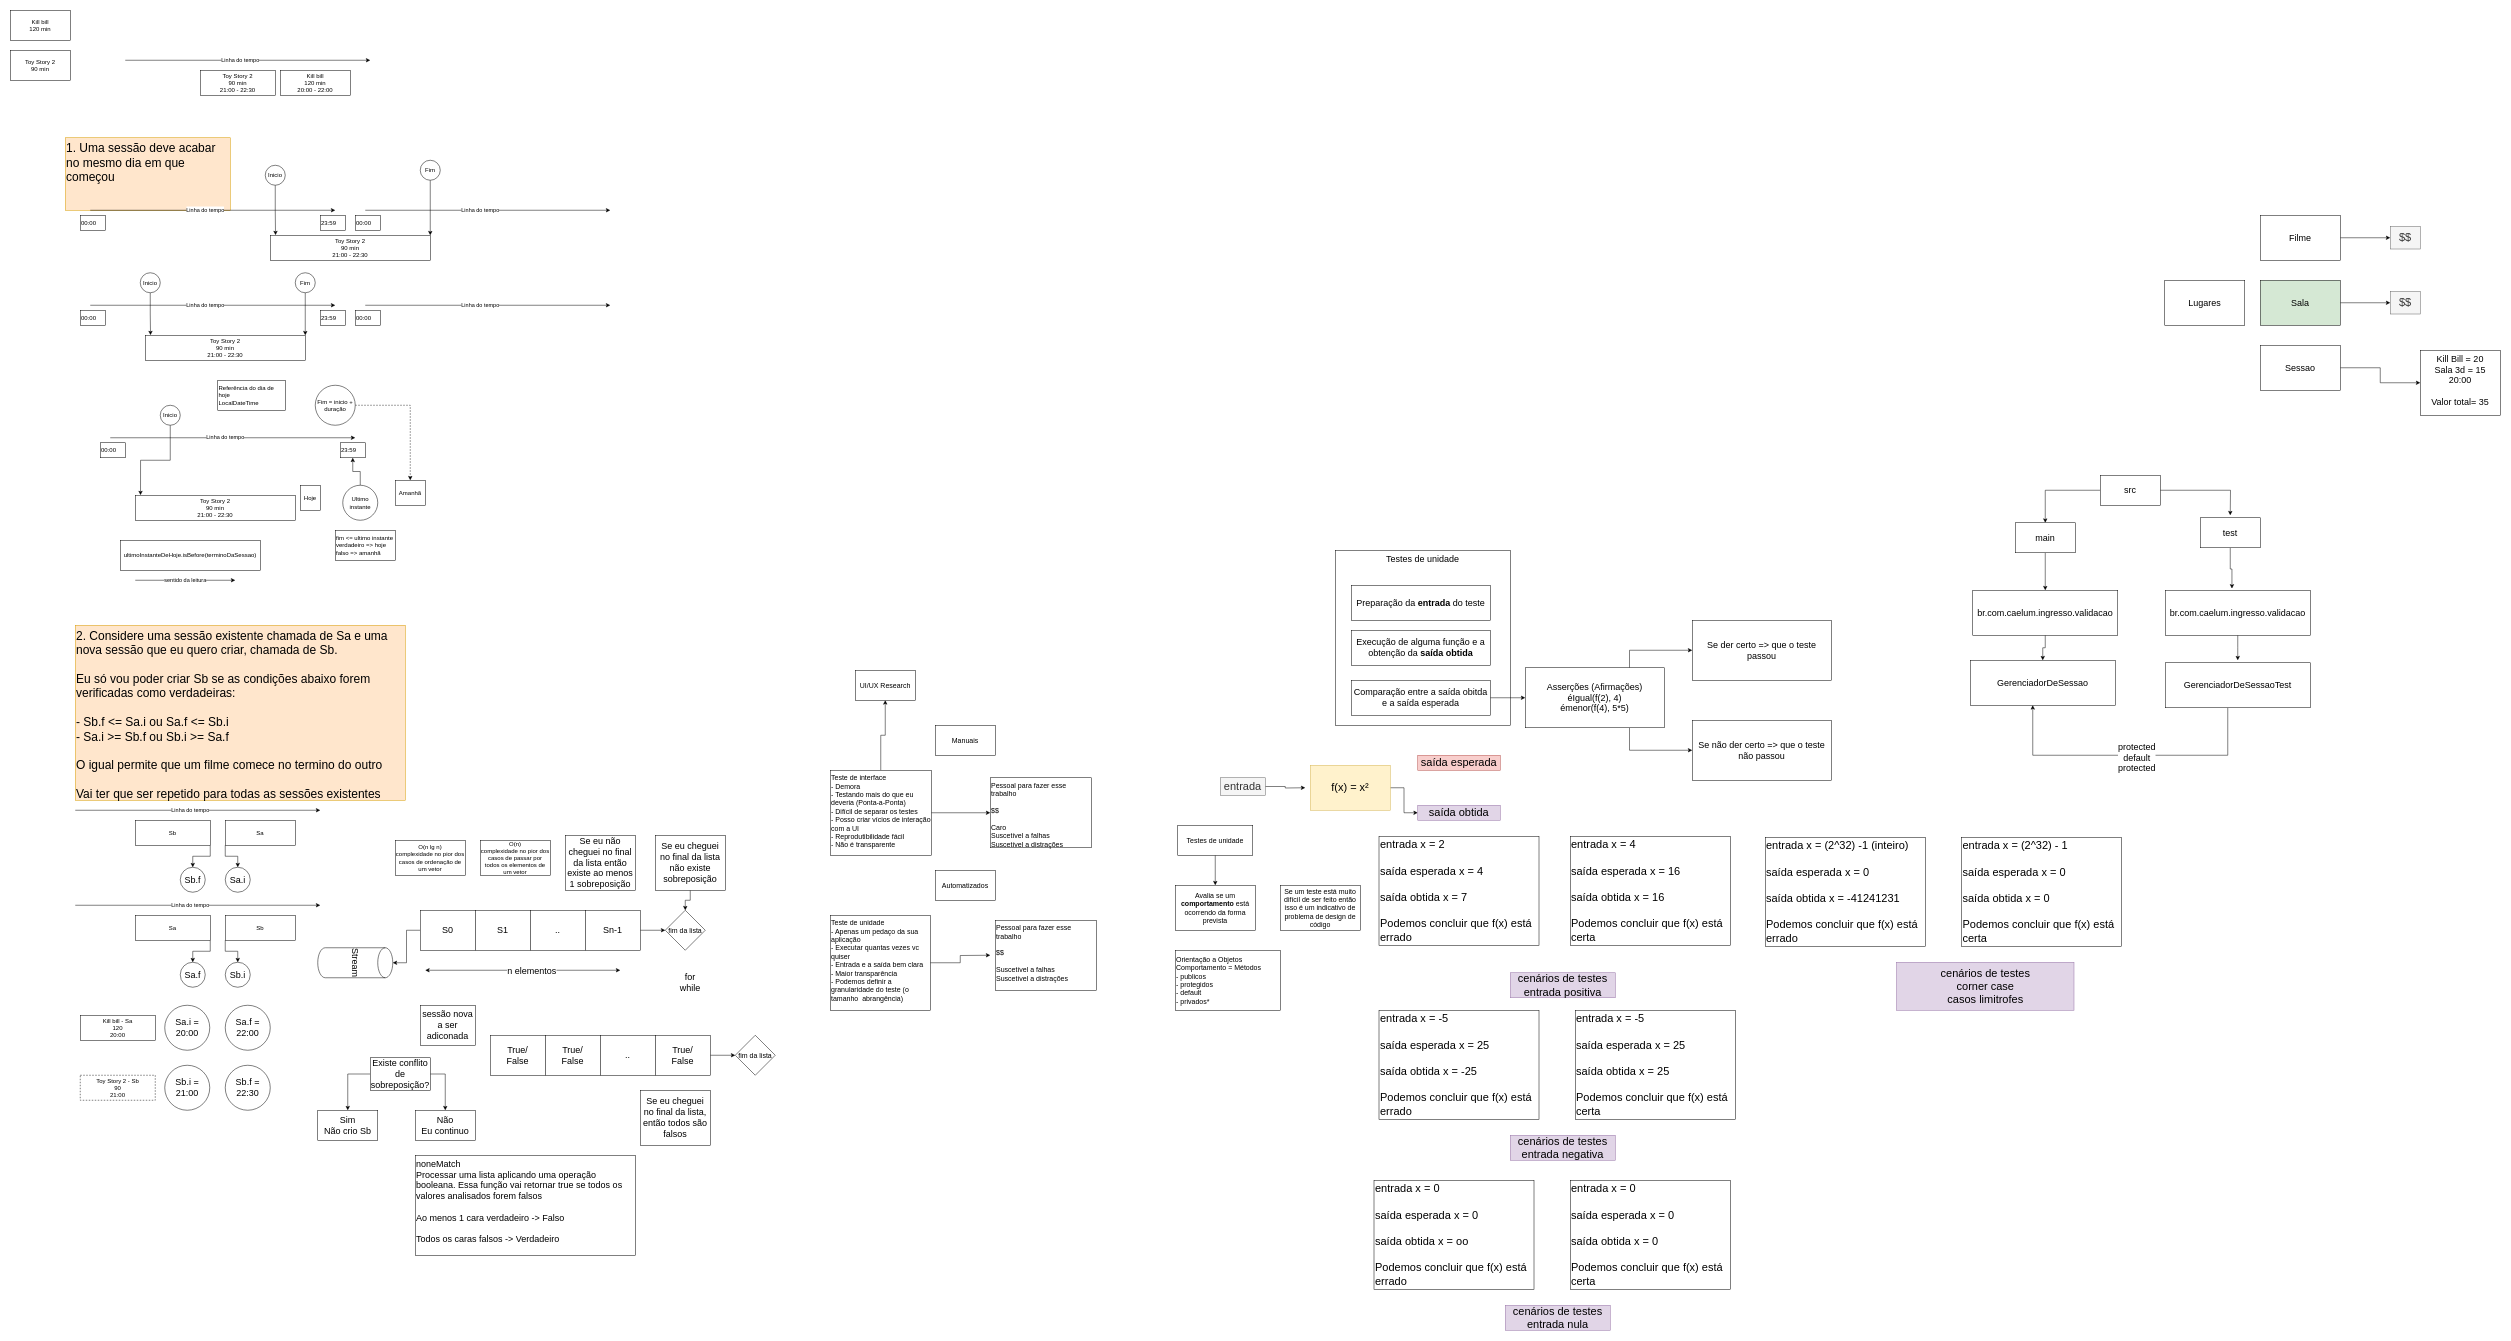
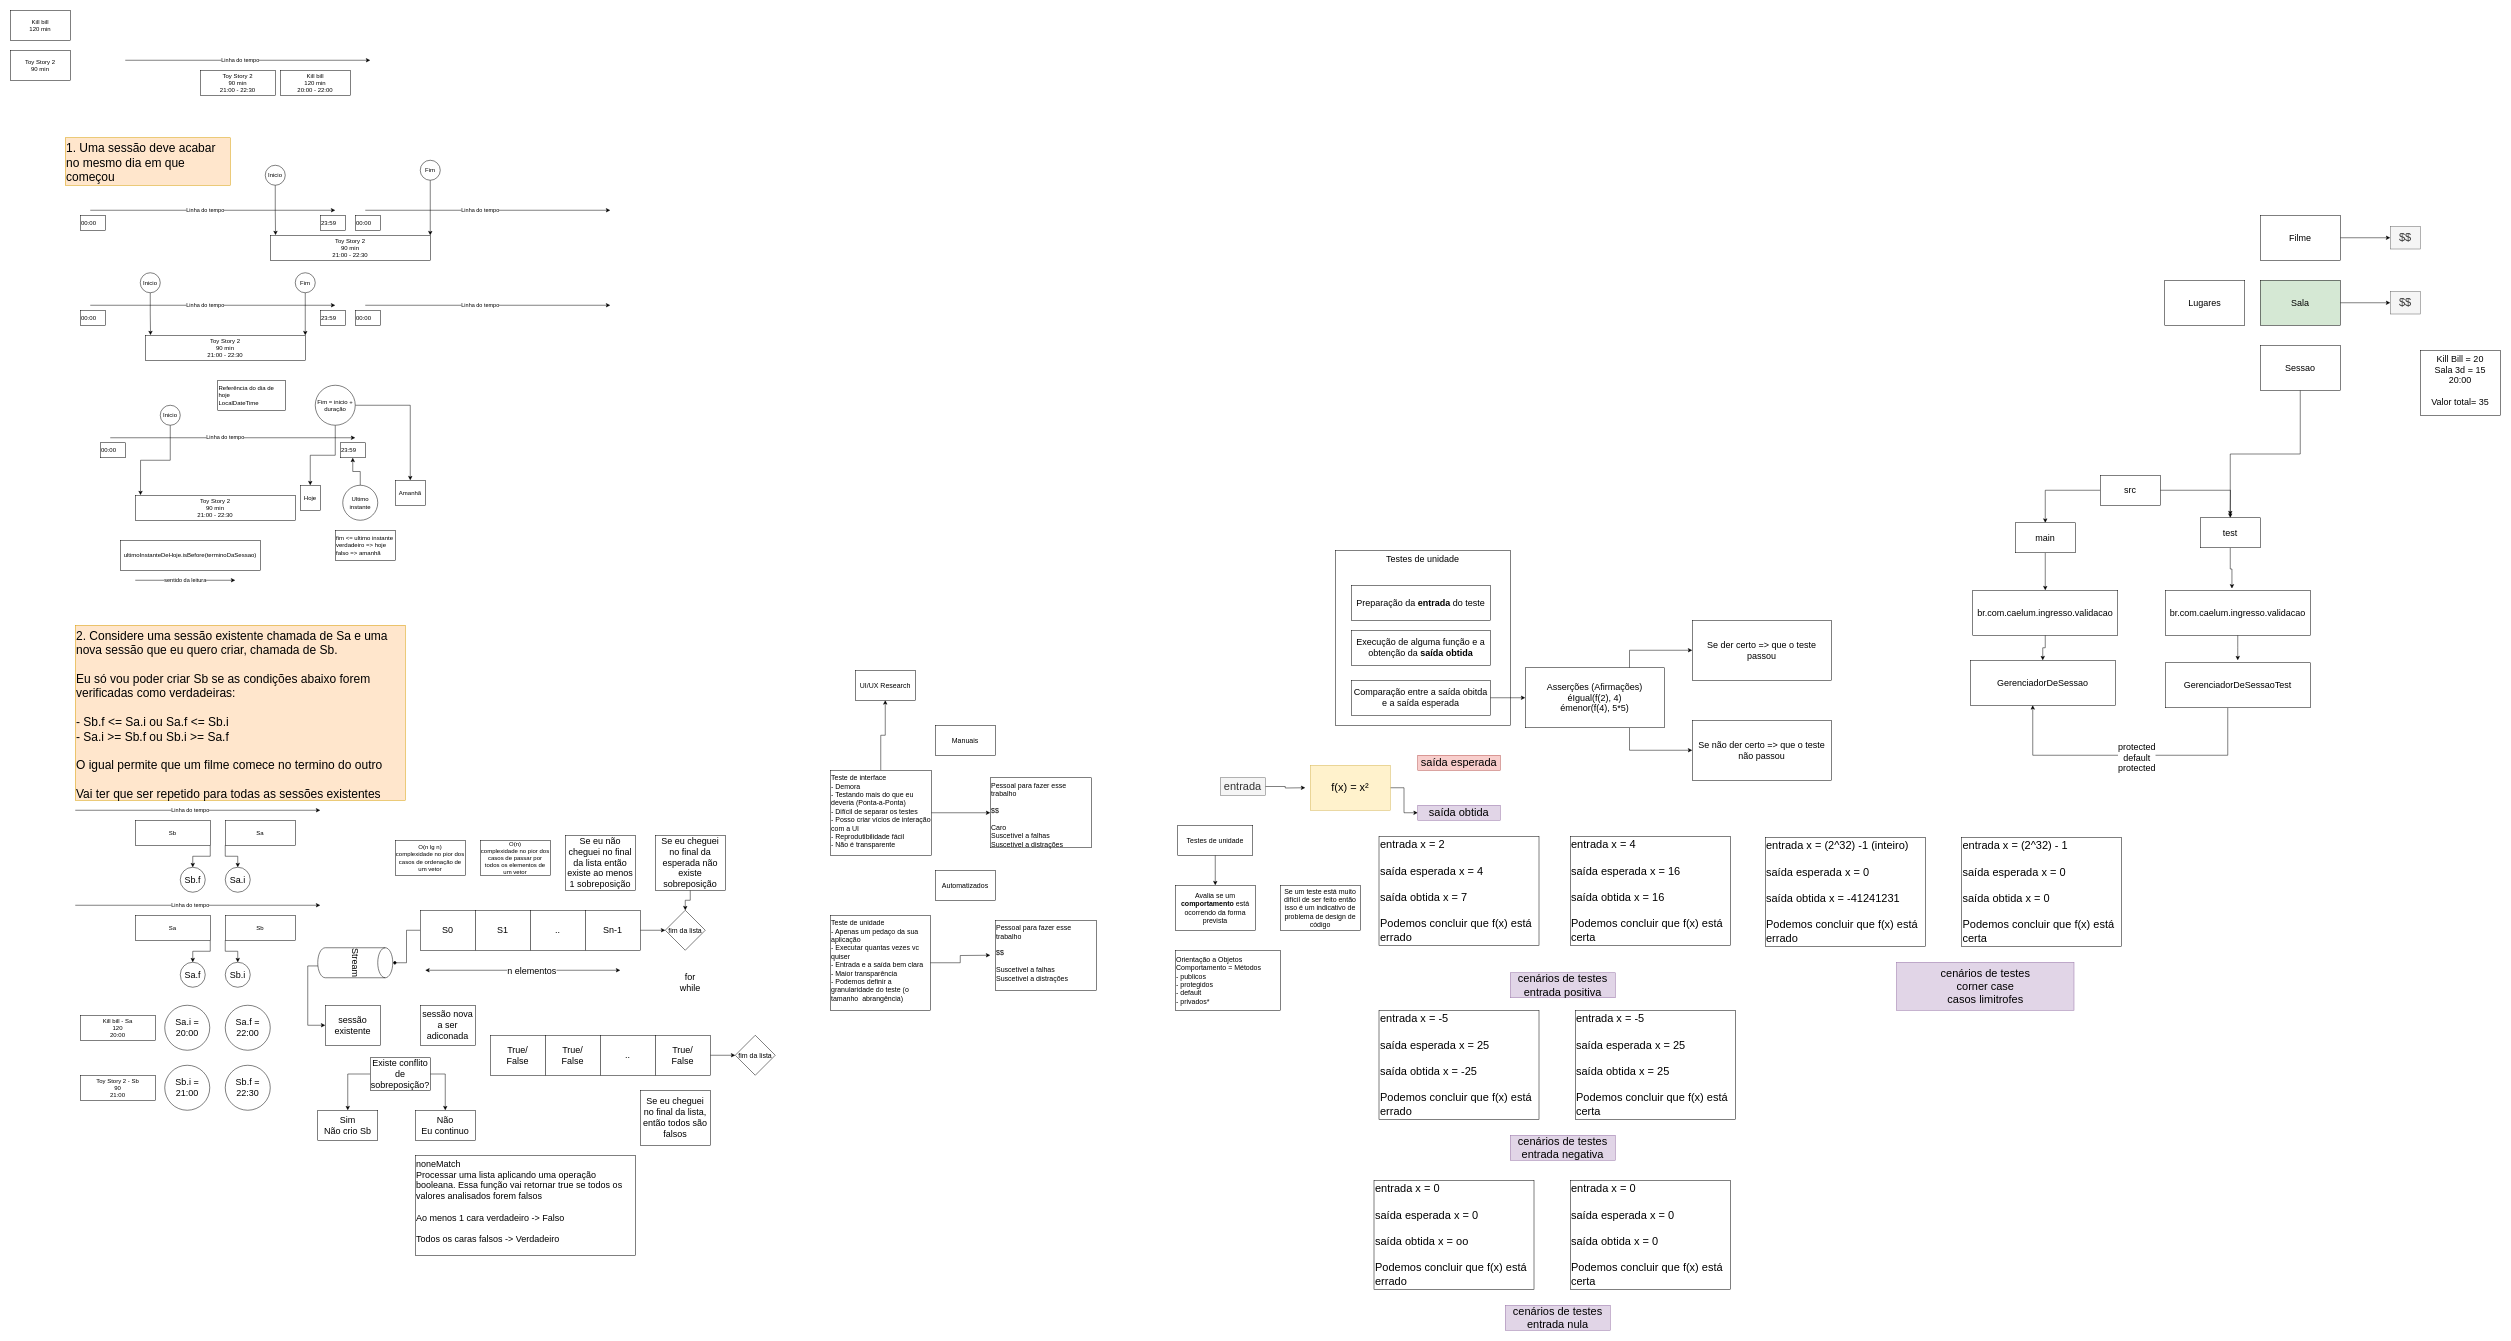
(148, 174) -> (148, 162)
(2415, 383) -> (2230, 514)
(410, 413) -> (410, 413)
none -> (310, 480)
(690, 863) -> (690, 863)
(397, 963) -> (398, 963)
none -> (320, 1025)
none -> (353, 1025)
(118, 1088) -> (118, 1088)
